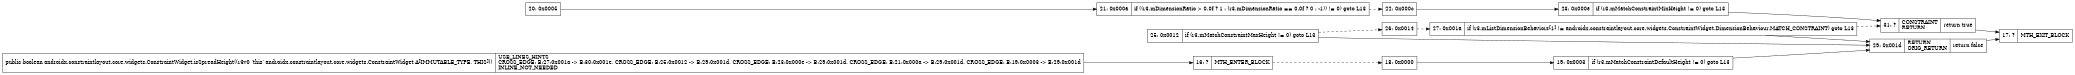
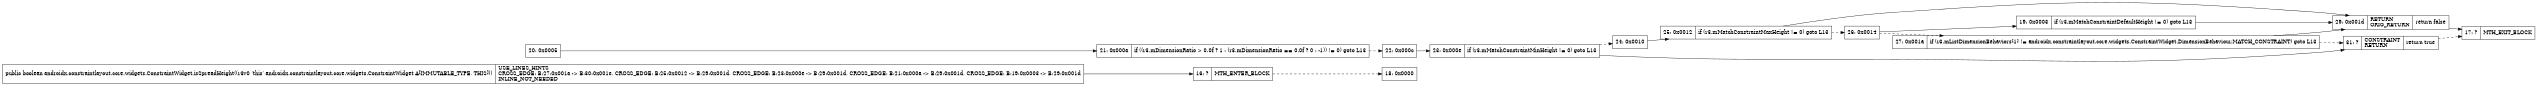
(1986, 31) -> (2448, 38)
none -> (1630, 42)
(1484, 63) -> (1946, 29)
